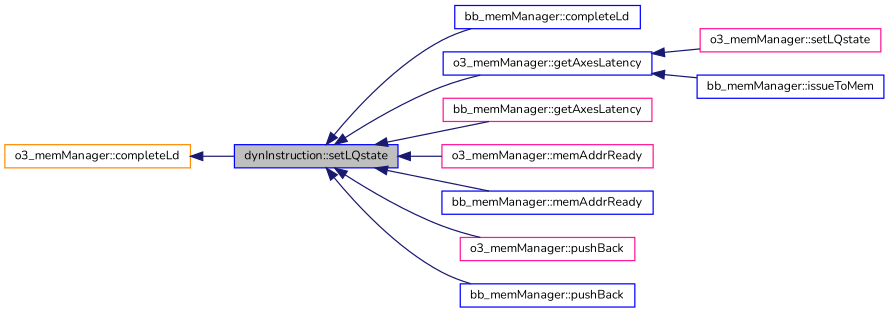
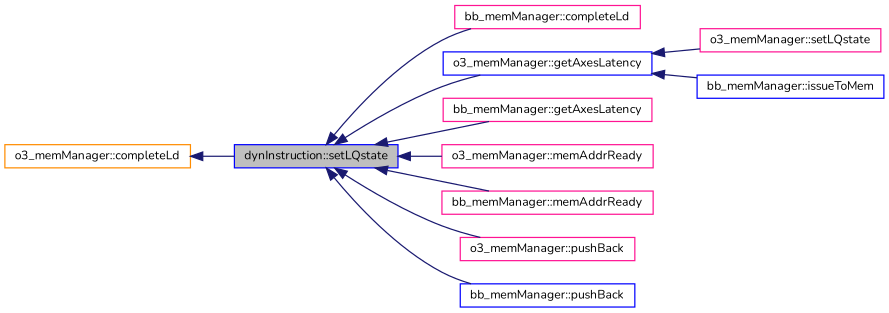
(548, 17) -> (548, 17)
(548, 203) -> (548, 203)
